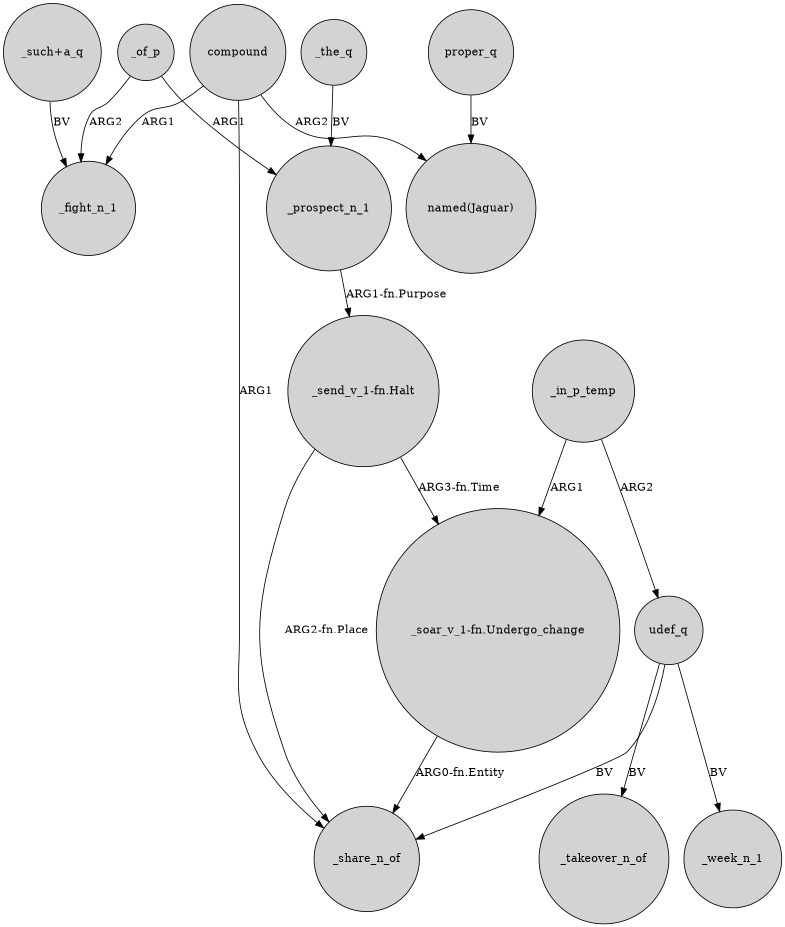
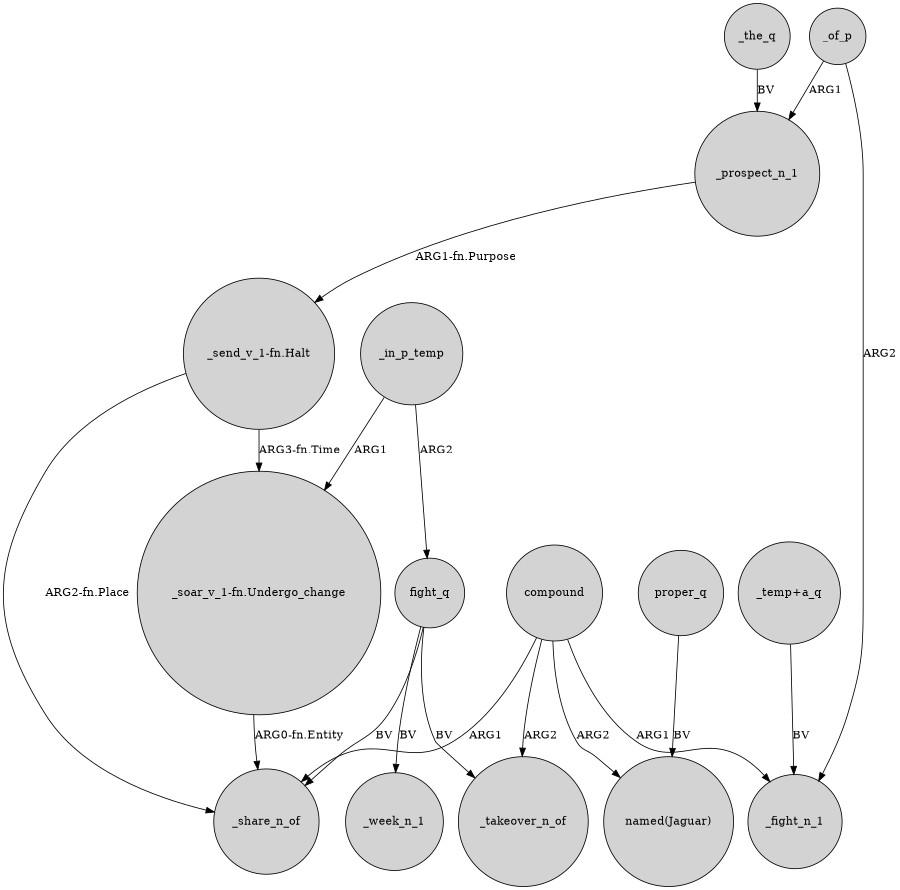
(52, 52) -> (789, 593)
(669, 630) -> (430, 593)
none -> (530, 693)
